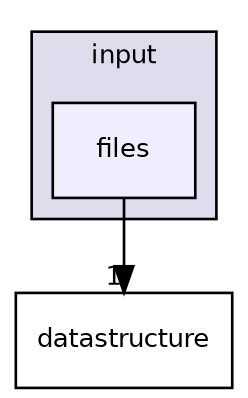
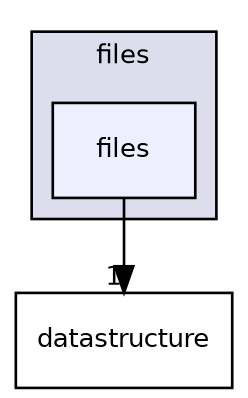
(124, 57) -> (124, 57)
